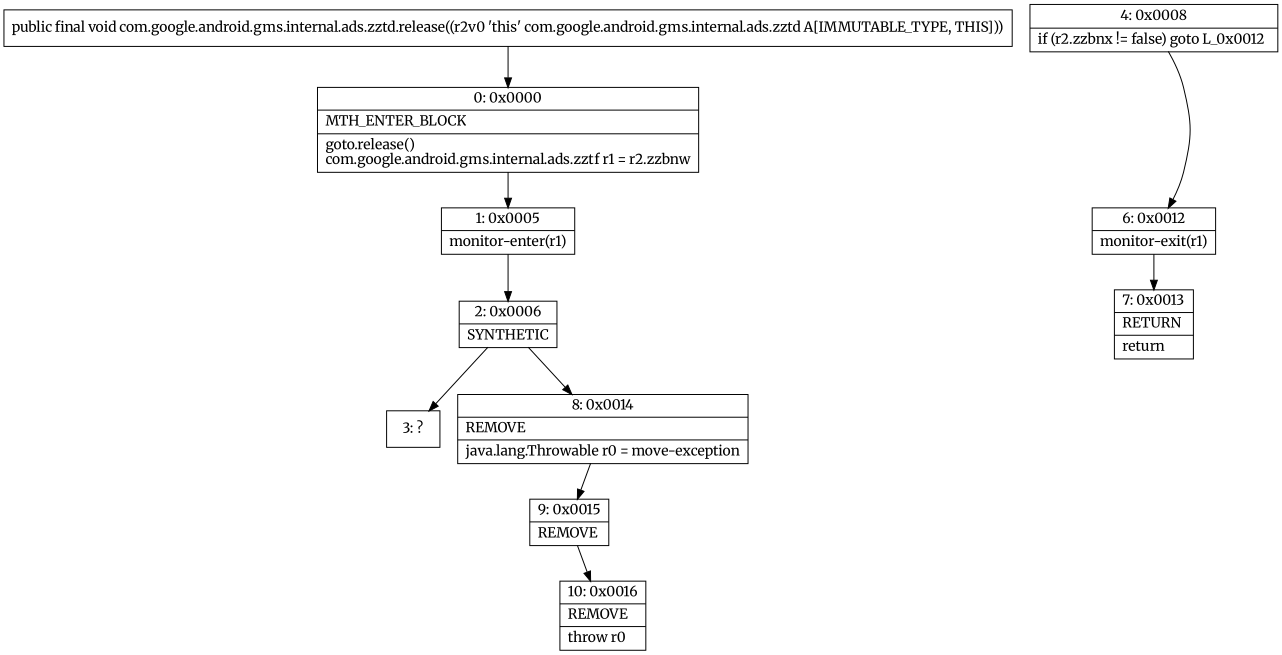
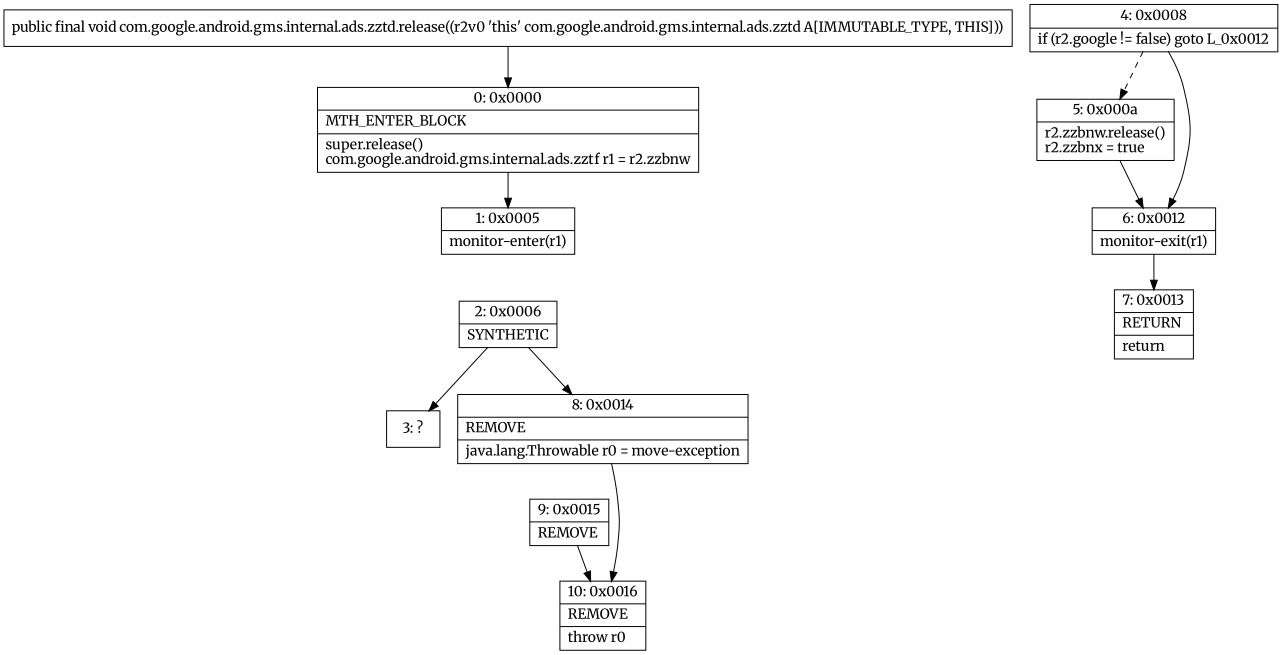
(1151, 40) -> (1154, 40)
none -> (1106, 130)
(370, 145) -> (375, 145)
(508, 273) -> none
(586, 477) -> (619, 517)
